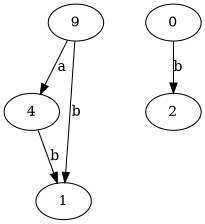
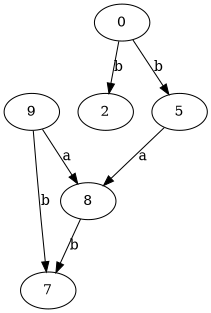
(32, 112) -> (88, 201)
none -> (180, 112)
(64, 201) -> (48, 290)
